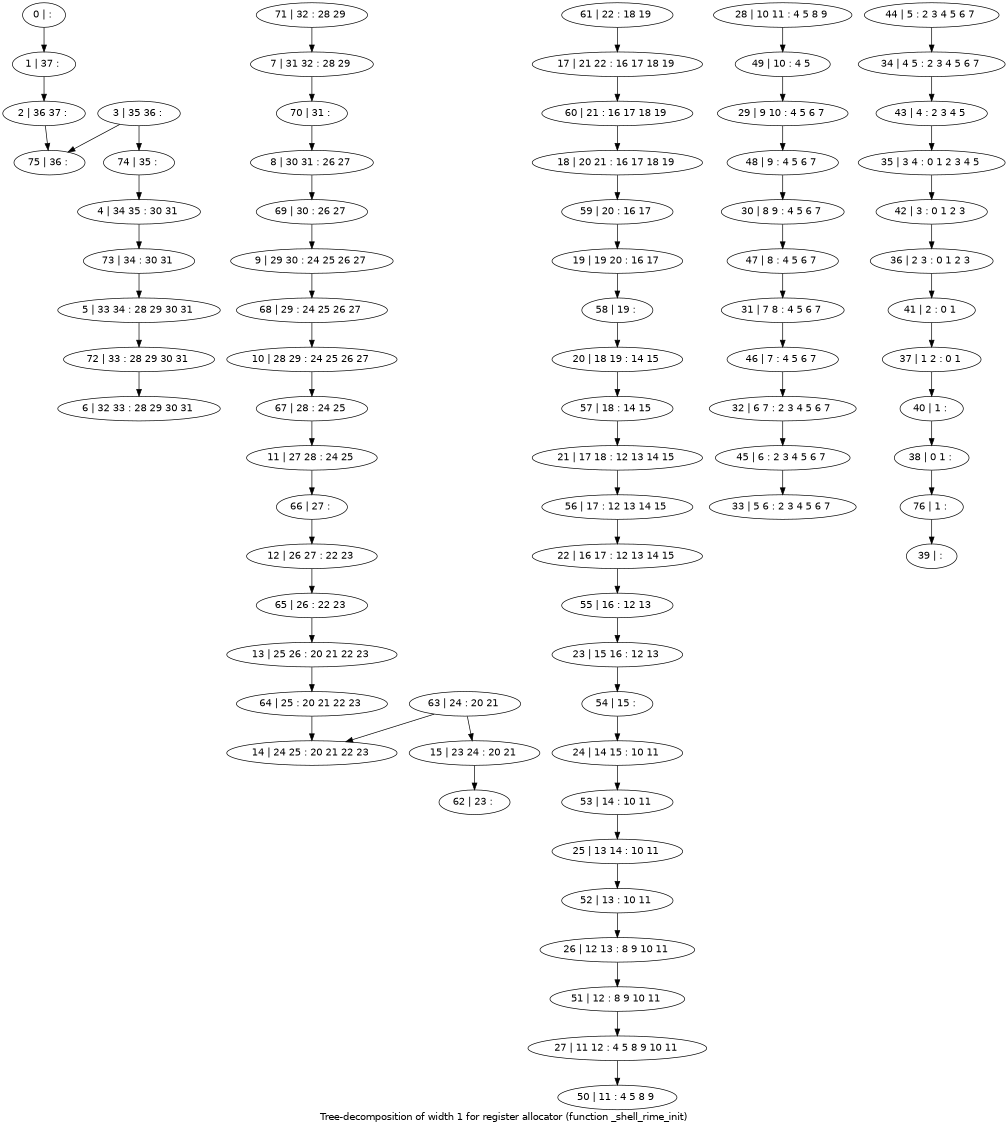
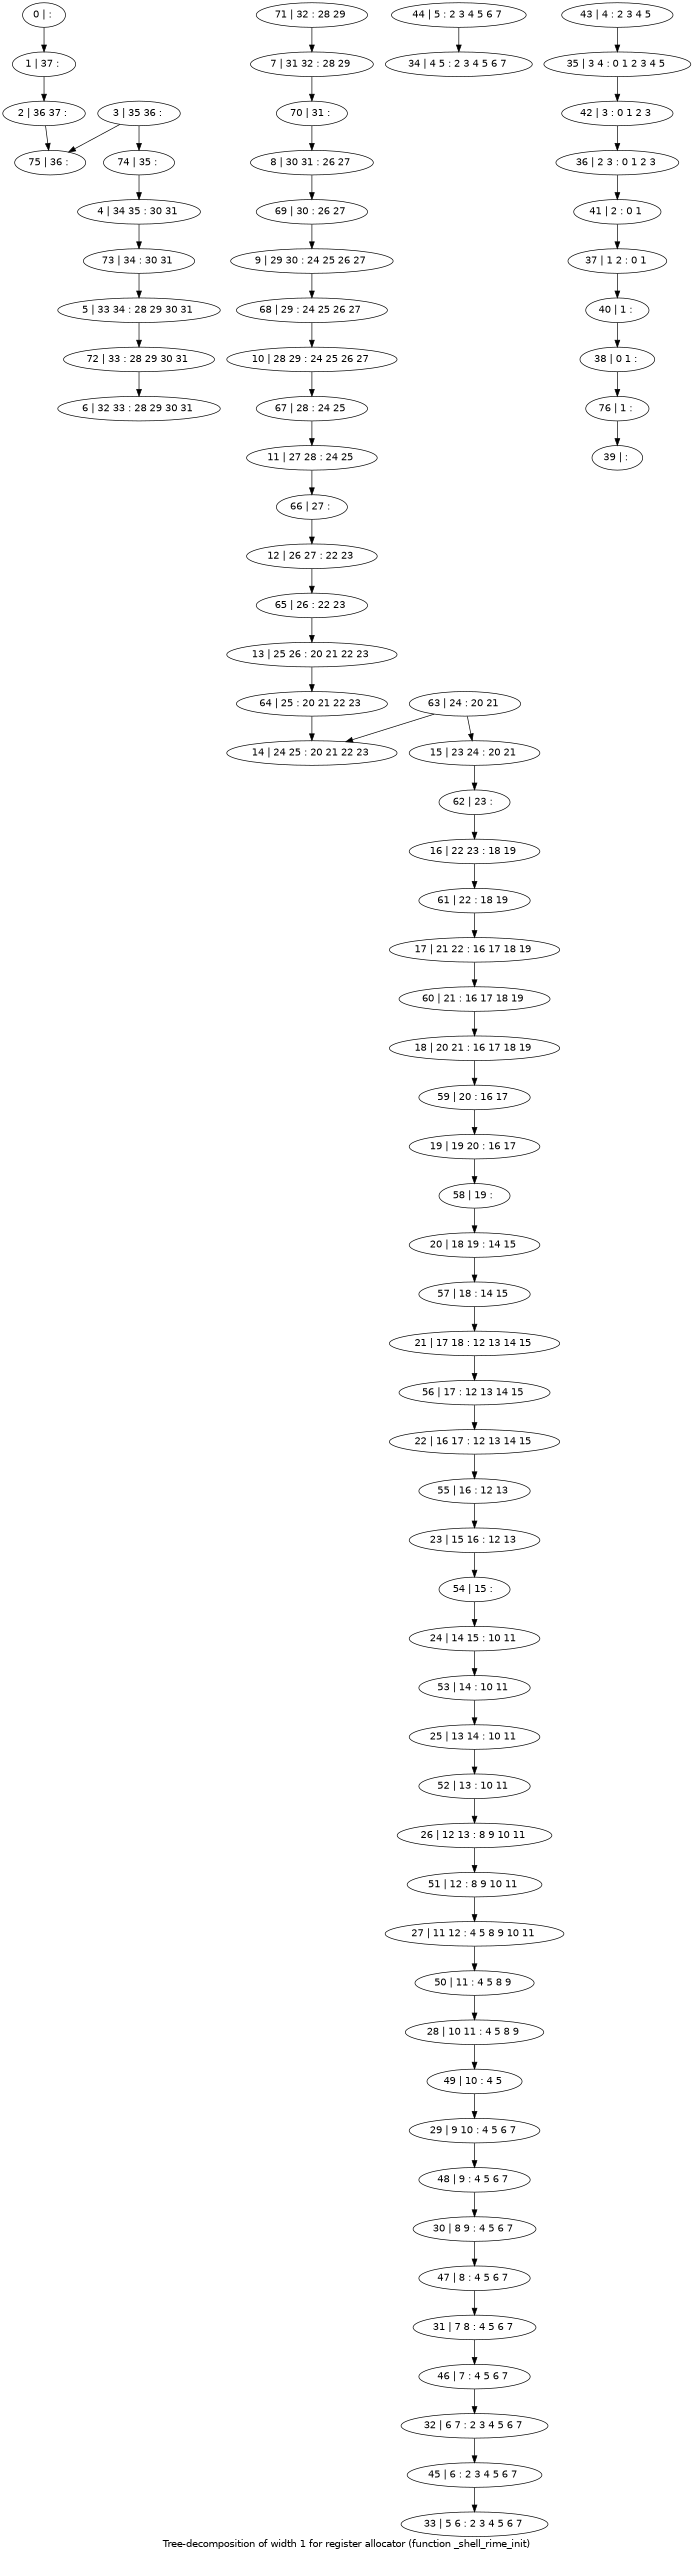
(932, 85) -> none
none -> (475, 851)
none -> (475, 2004)
